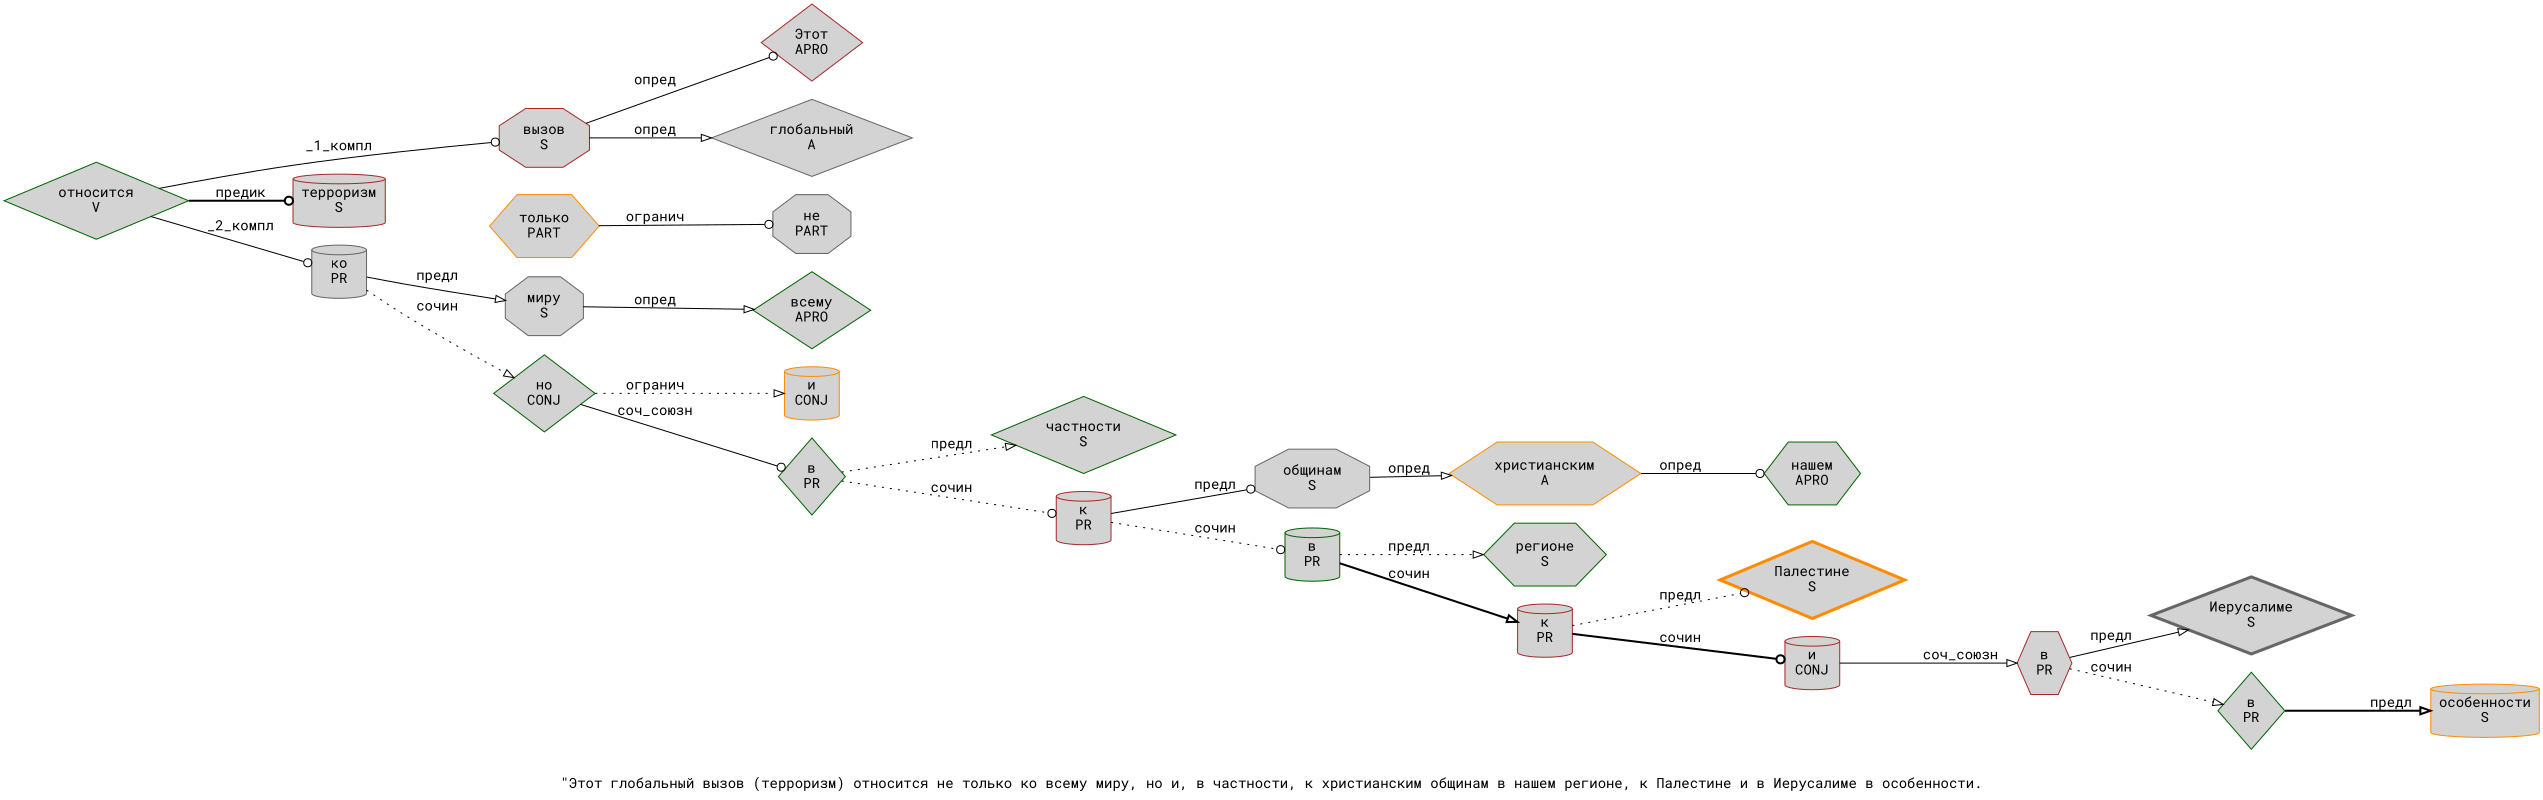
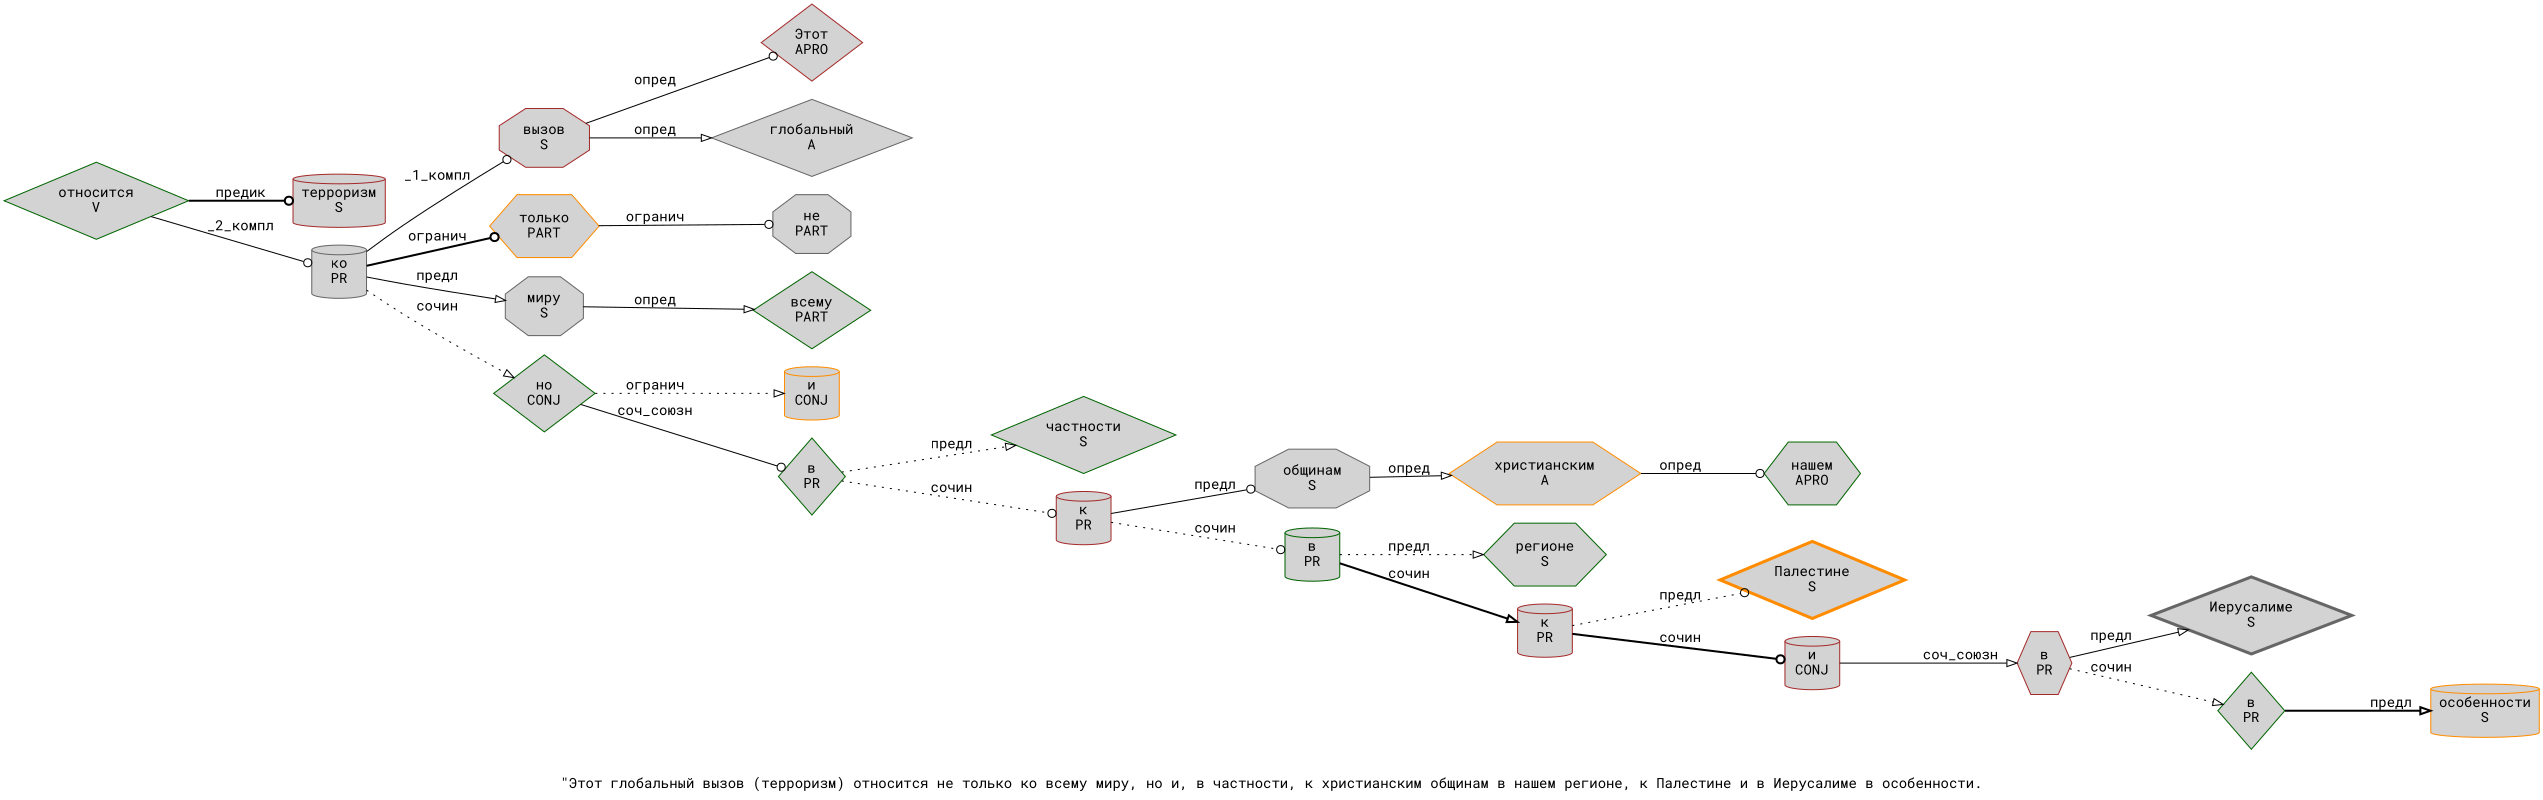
(325, 161) -> (434, 205)
none -> (428, 252)
(812, 310) -> (812, 310)
